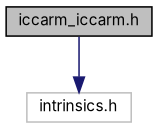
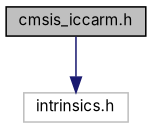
(79, 21) -> (76, 21)
